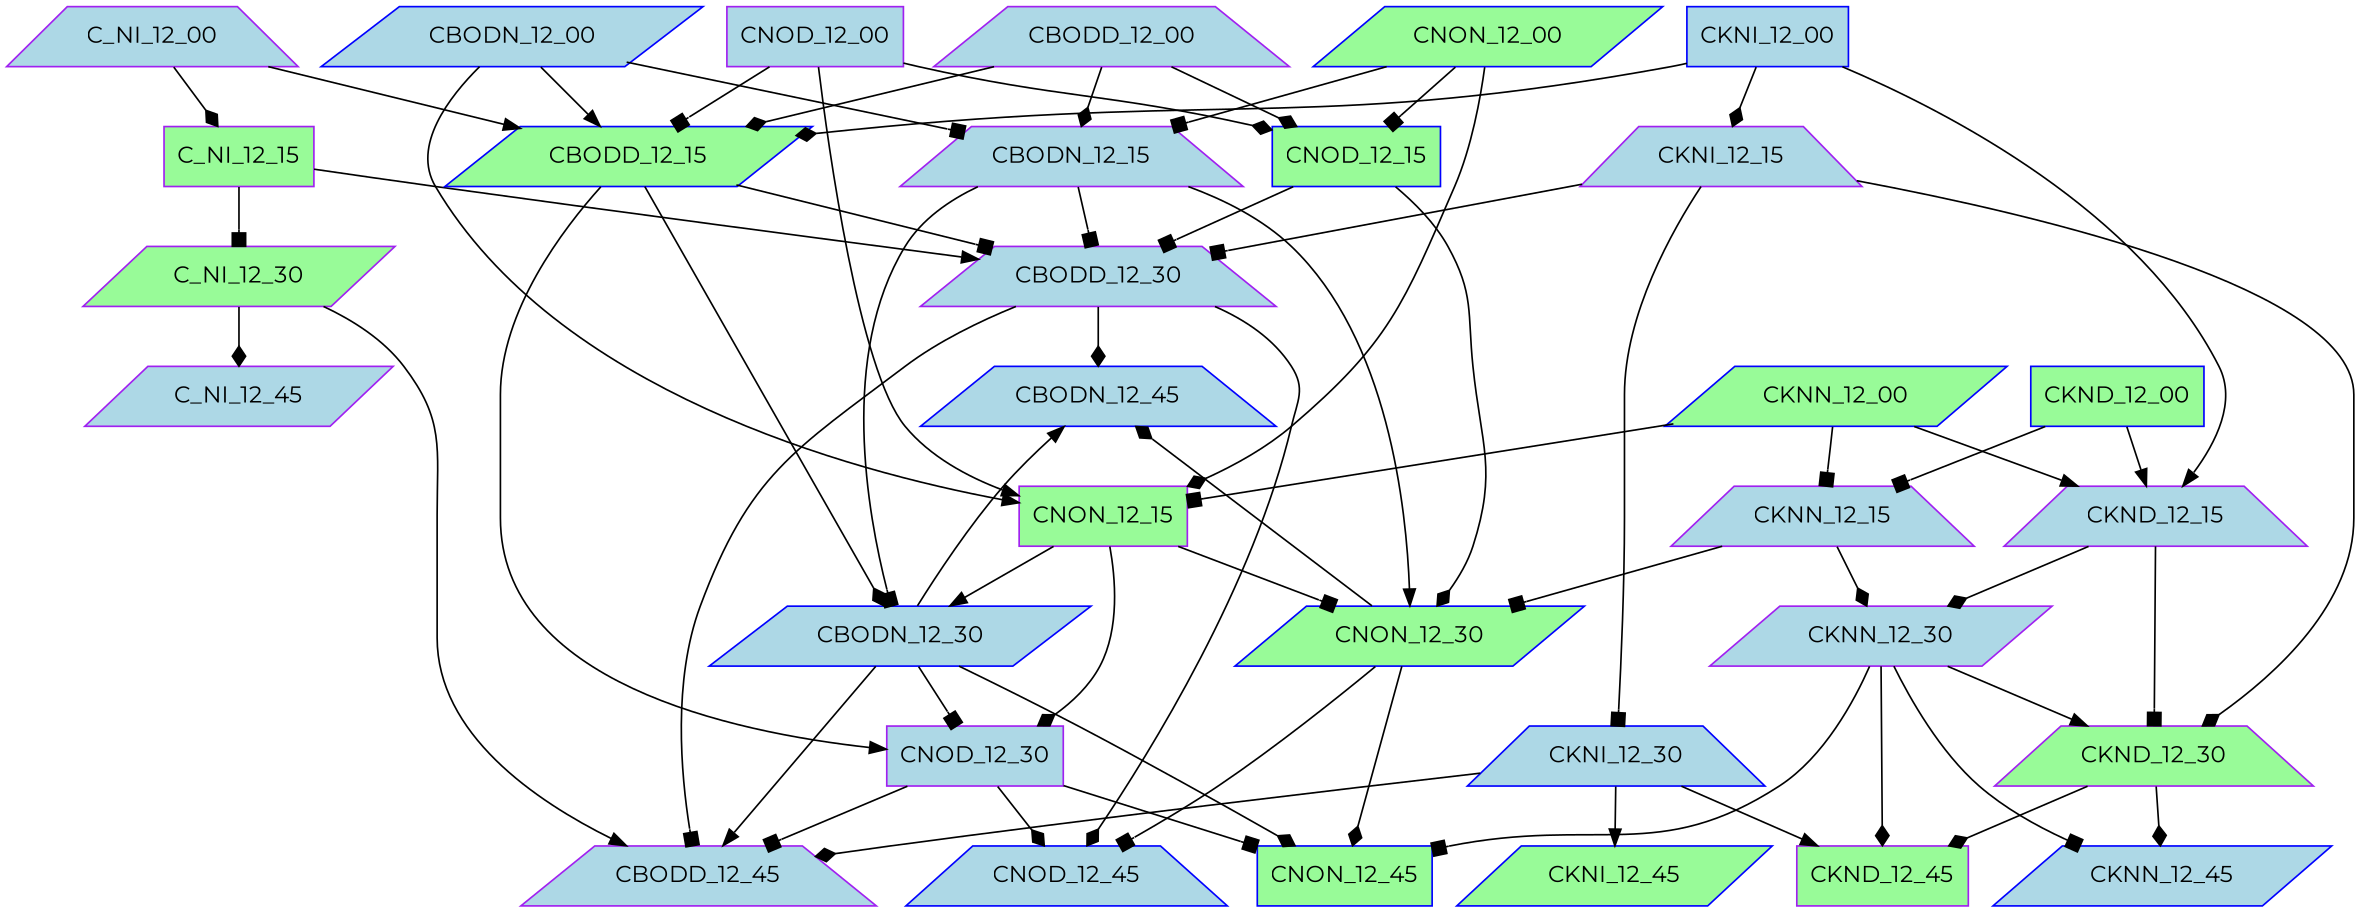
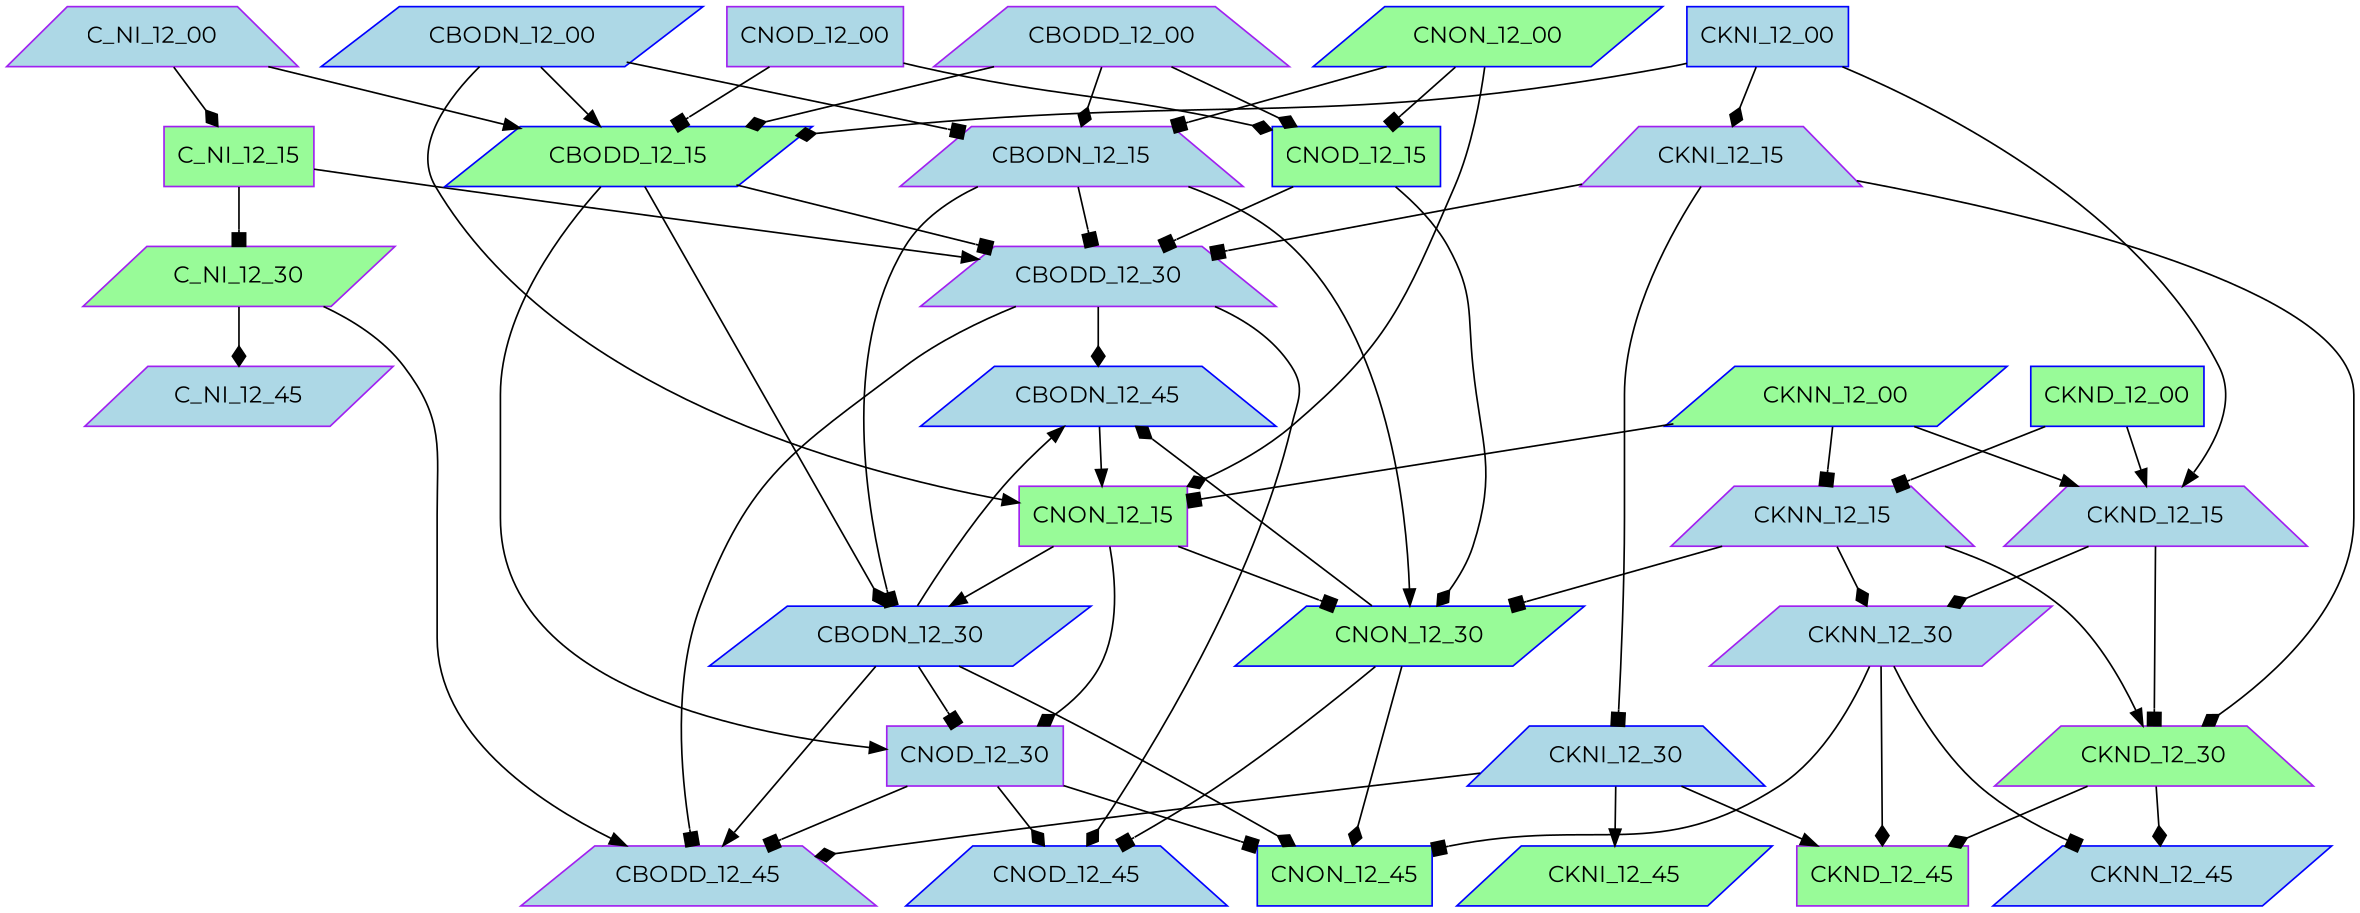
(860, 308) -> (1100, 448)
(2010, 693) -> (2060, 606)
